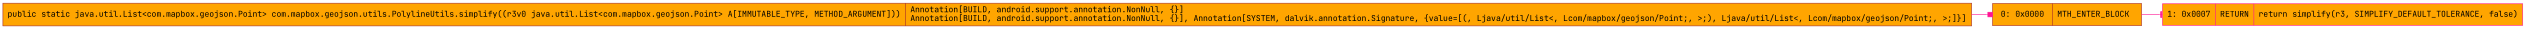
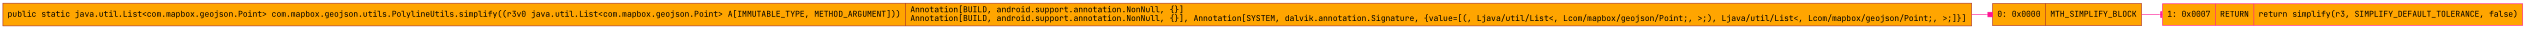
(2093, 14) -> (2094, 14)
